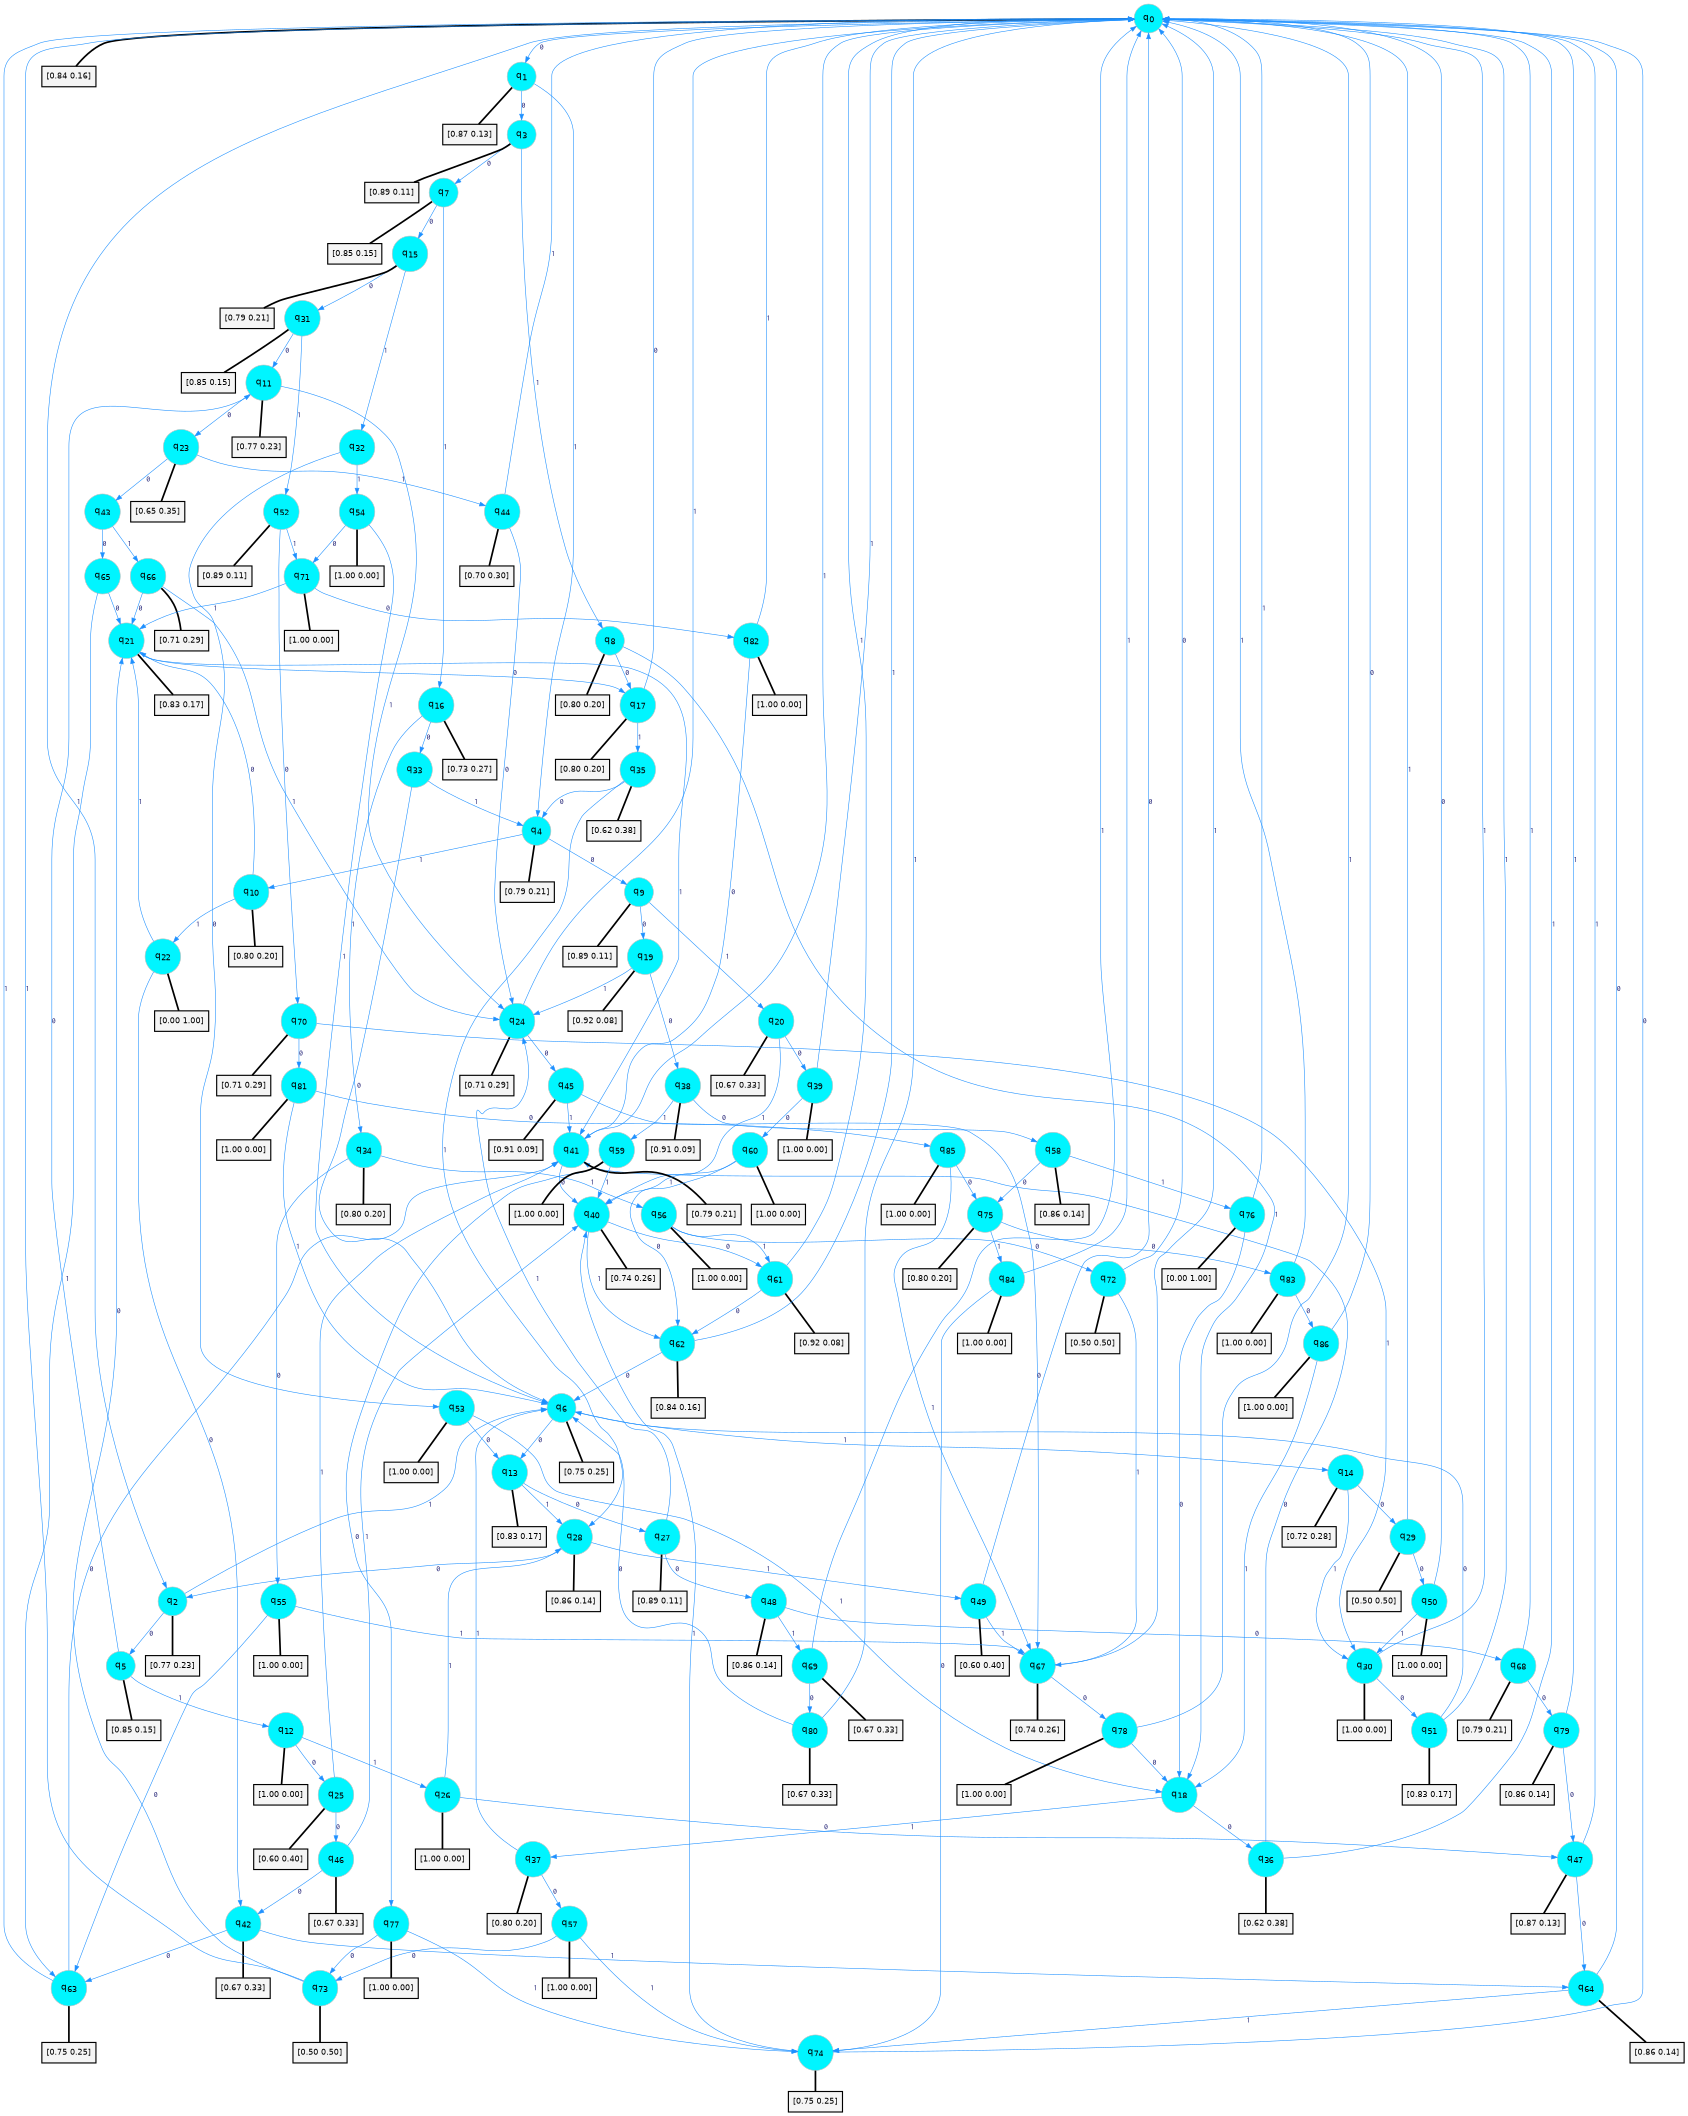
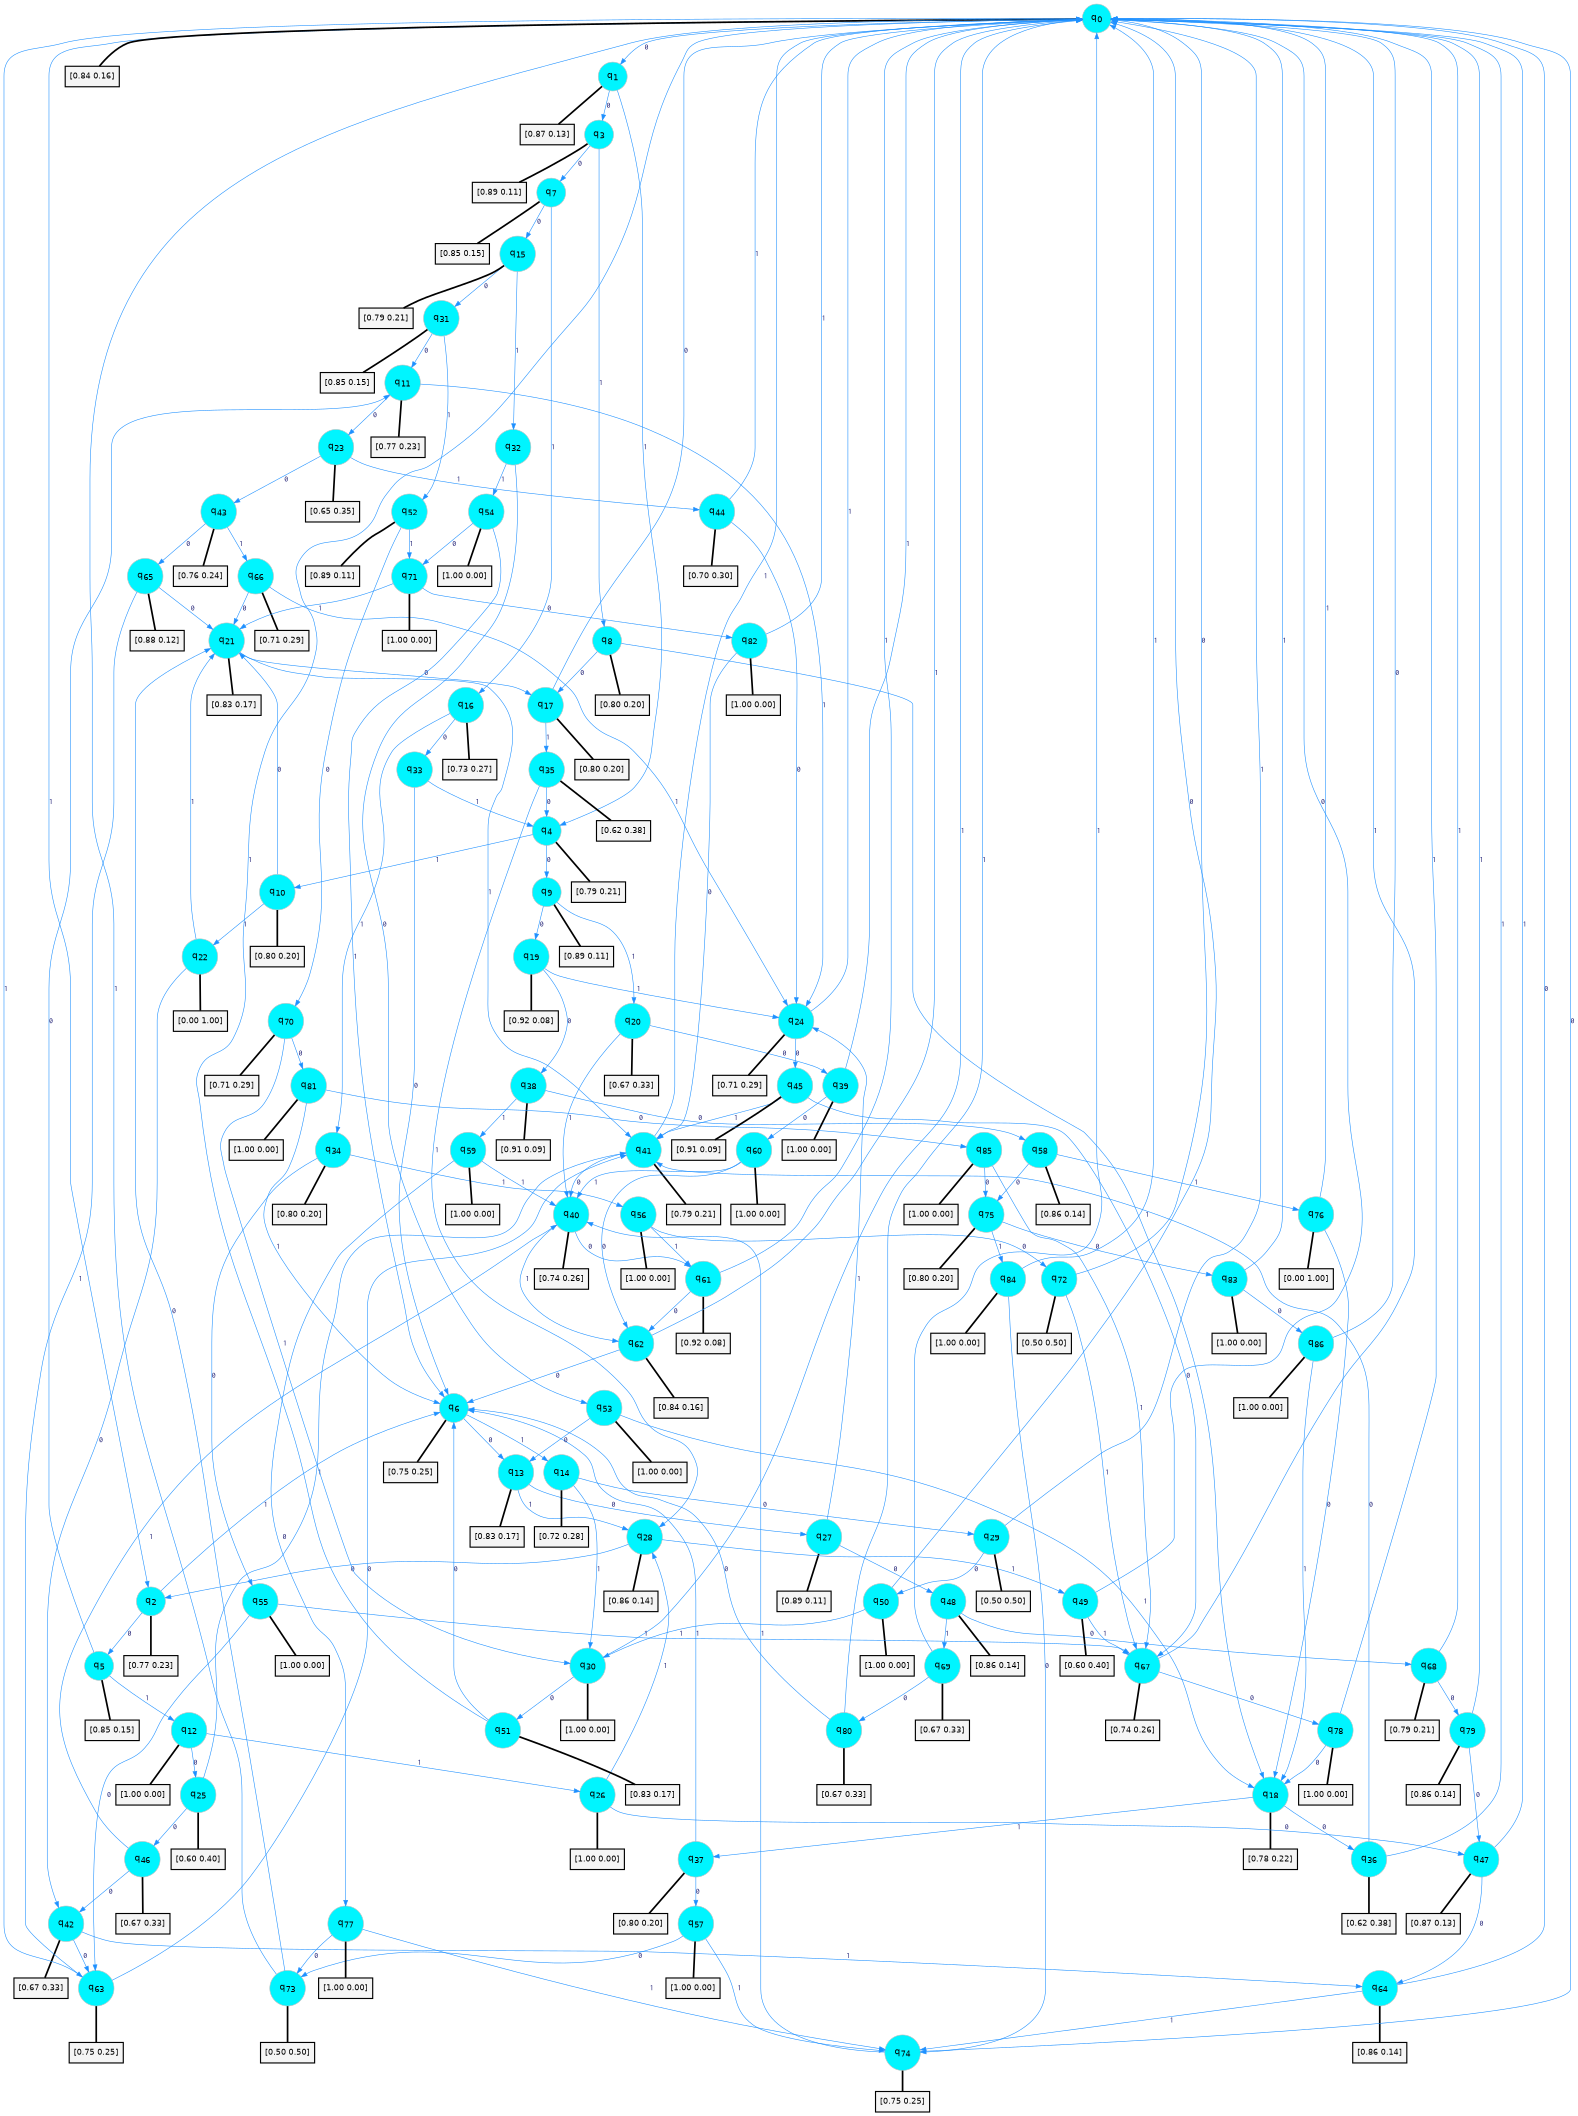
none -> (200, 576)
none -> (157, 641)
none -> (1270, 1859)
